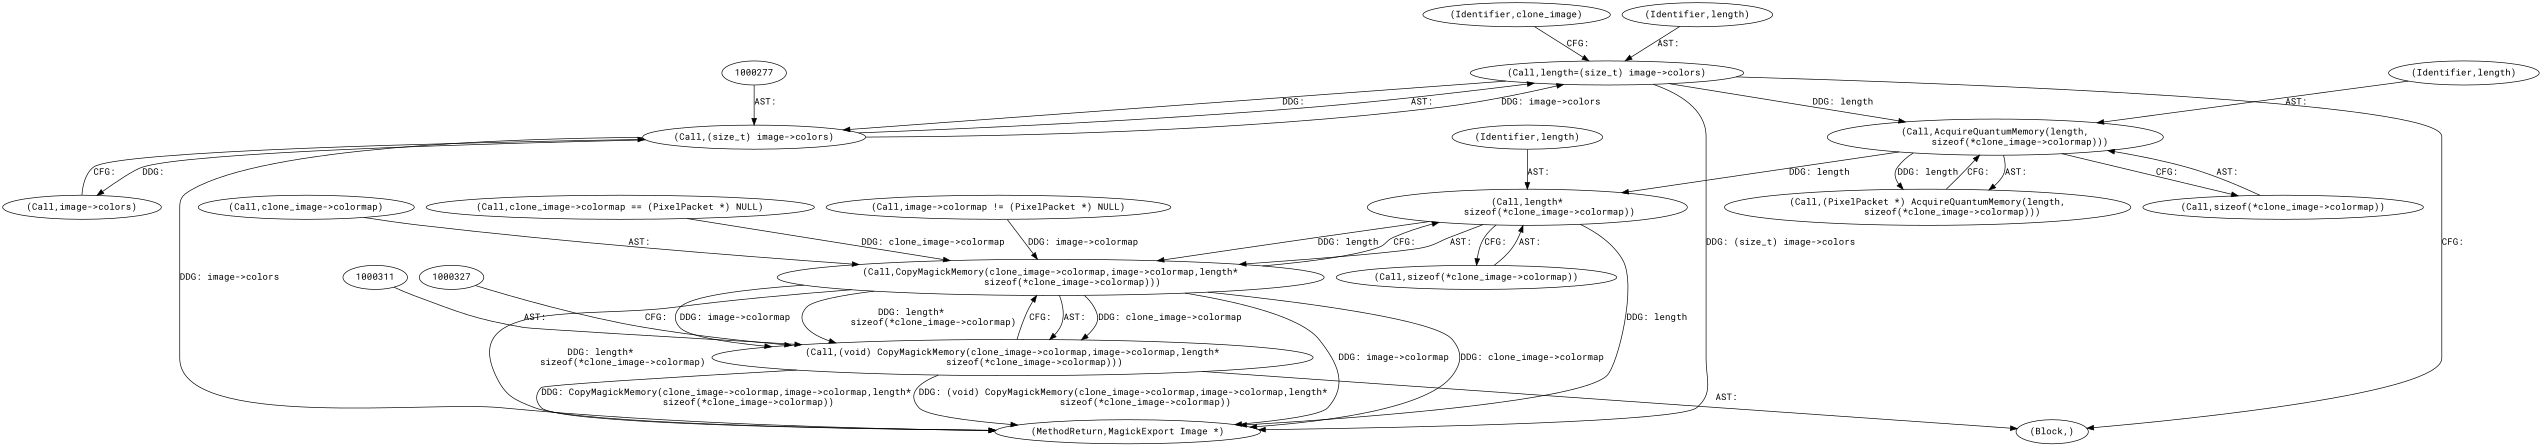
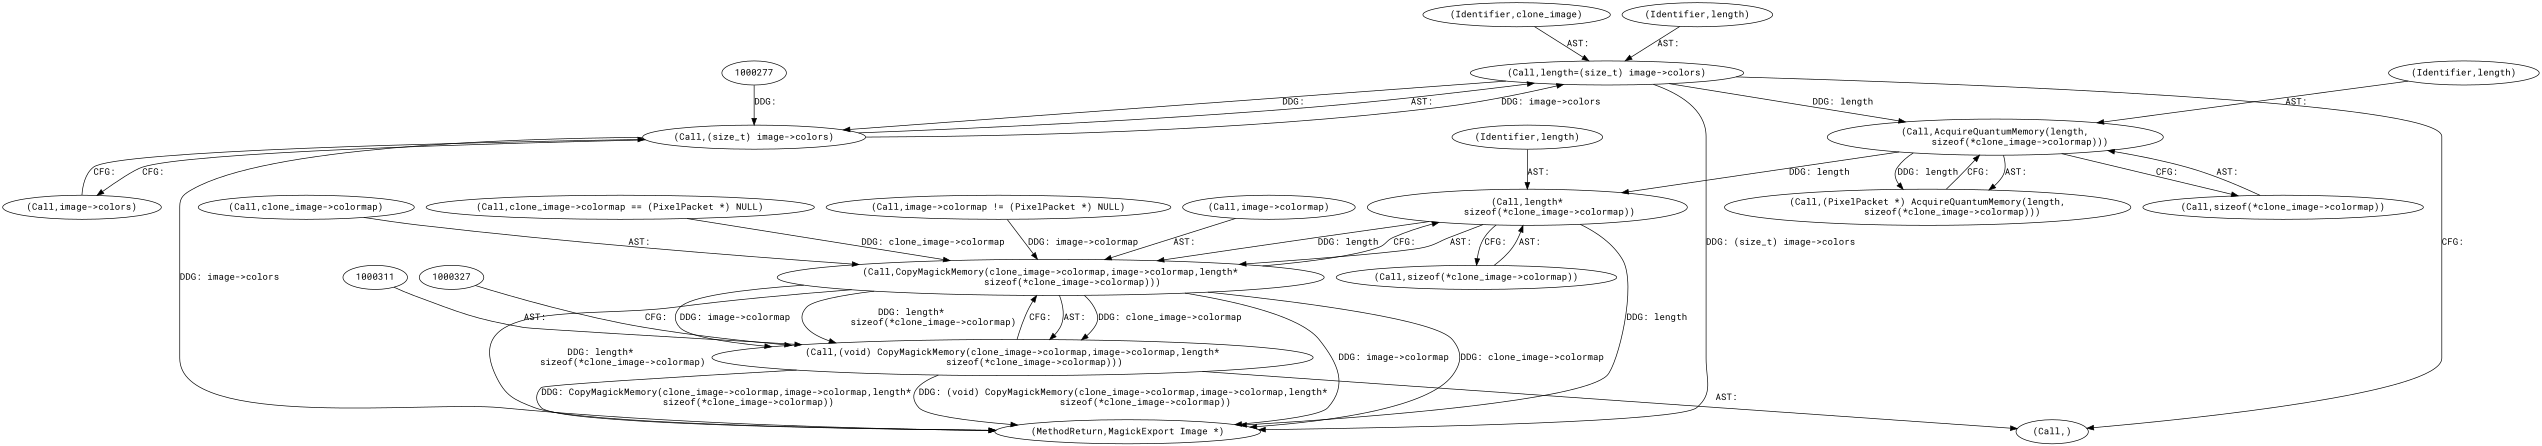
(1581, 44) -> (1581, 44)
(768, 102) -> (768, 102)
(156, 172) -> (156, 172)
none -> (1269, 207)
(2052, 432) -> (2052, 432)
